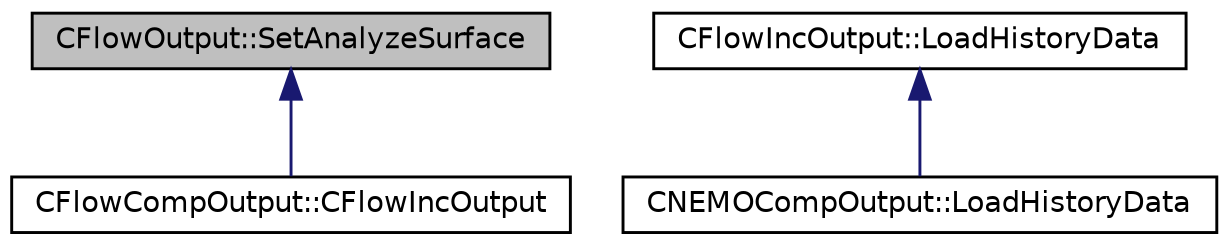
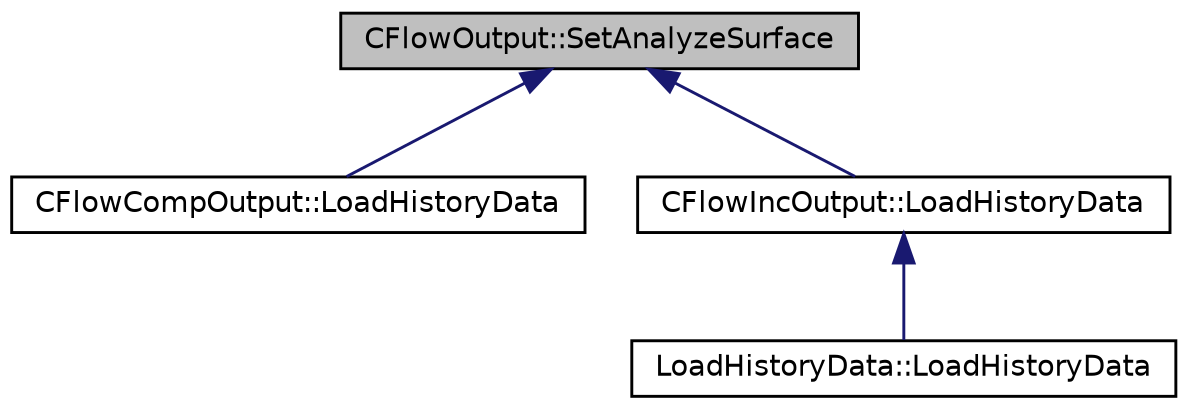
none -> (765, 130)
(291, 205) -> (298, 205)
(920, 205) -> (904, 369)
